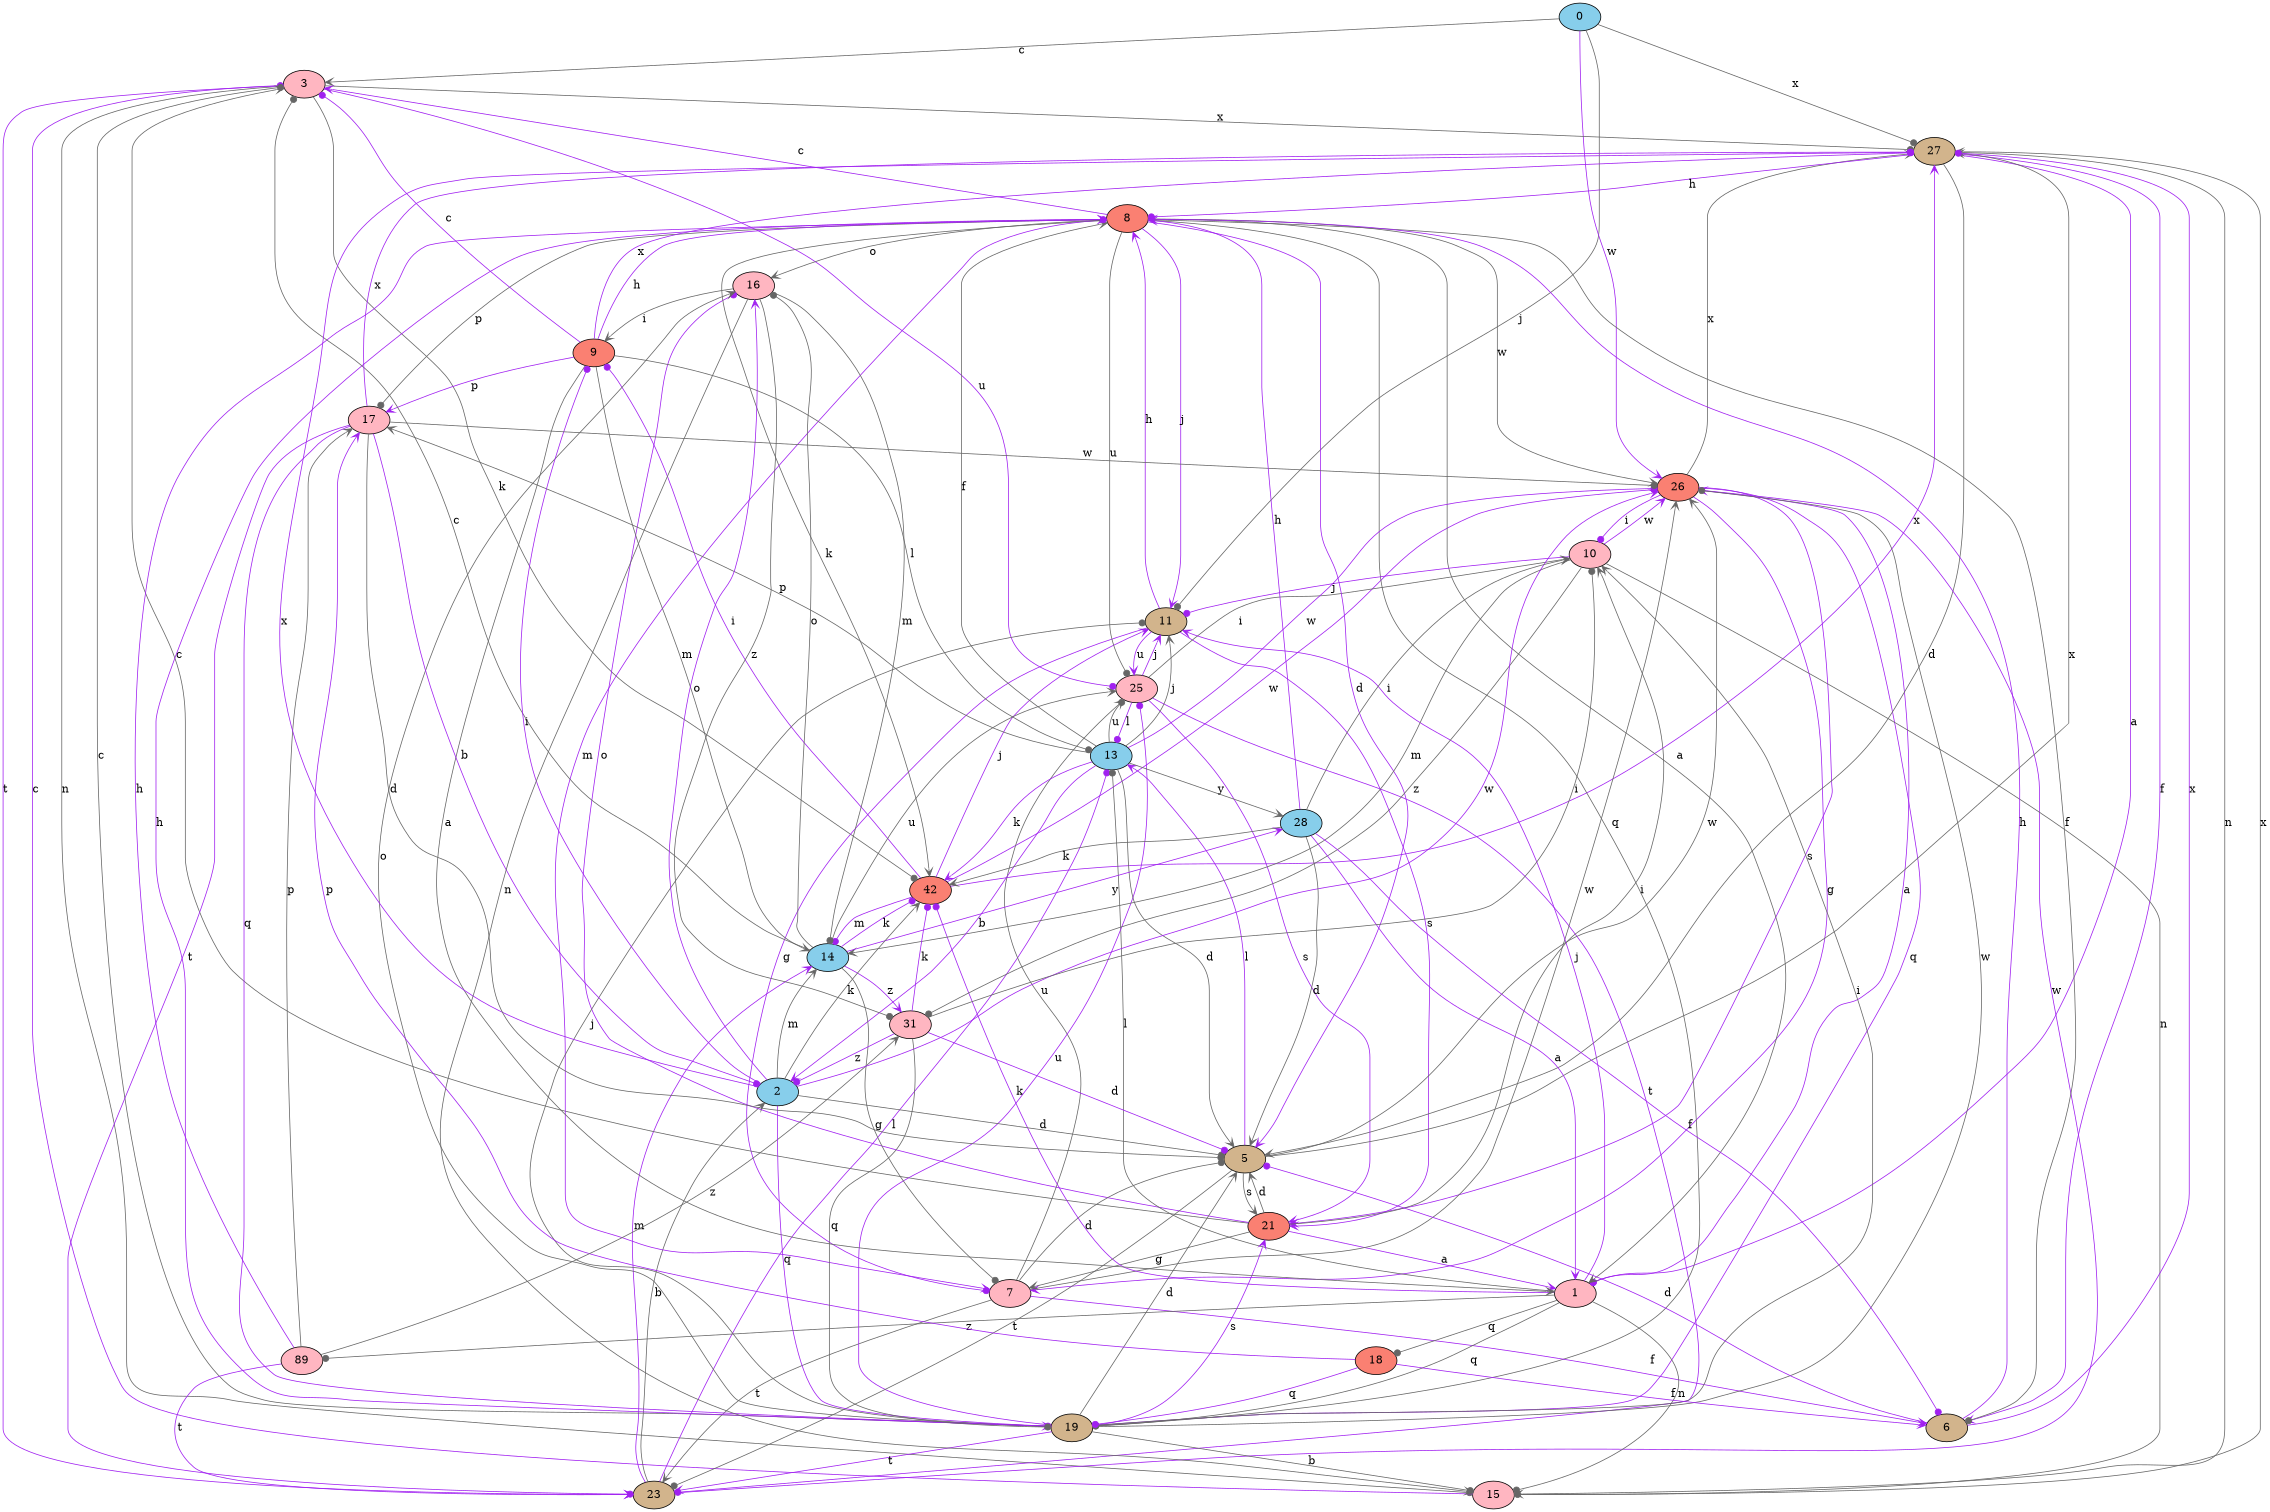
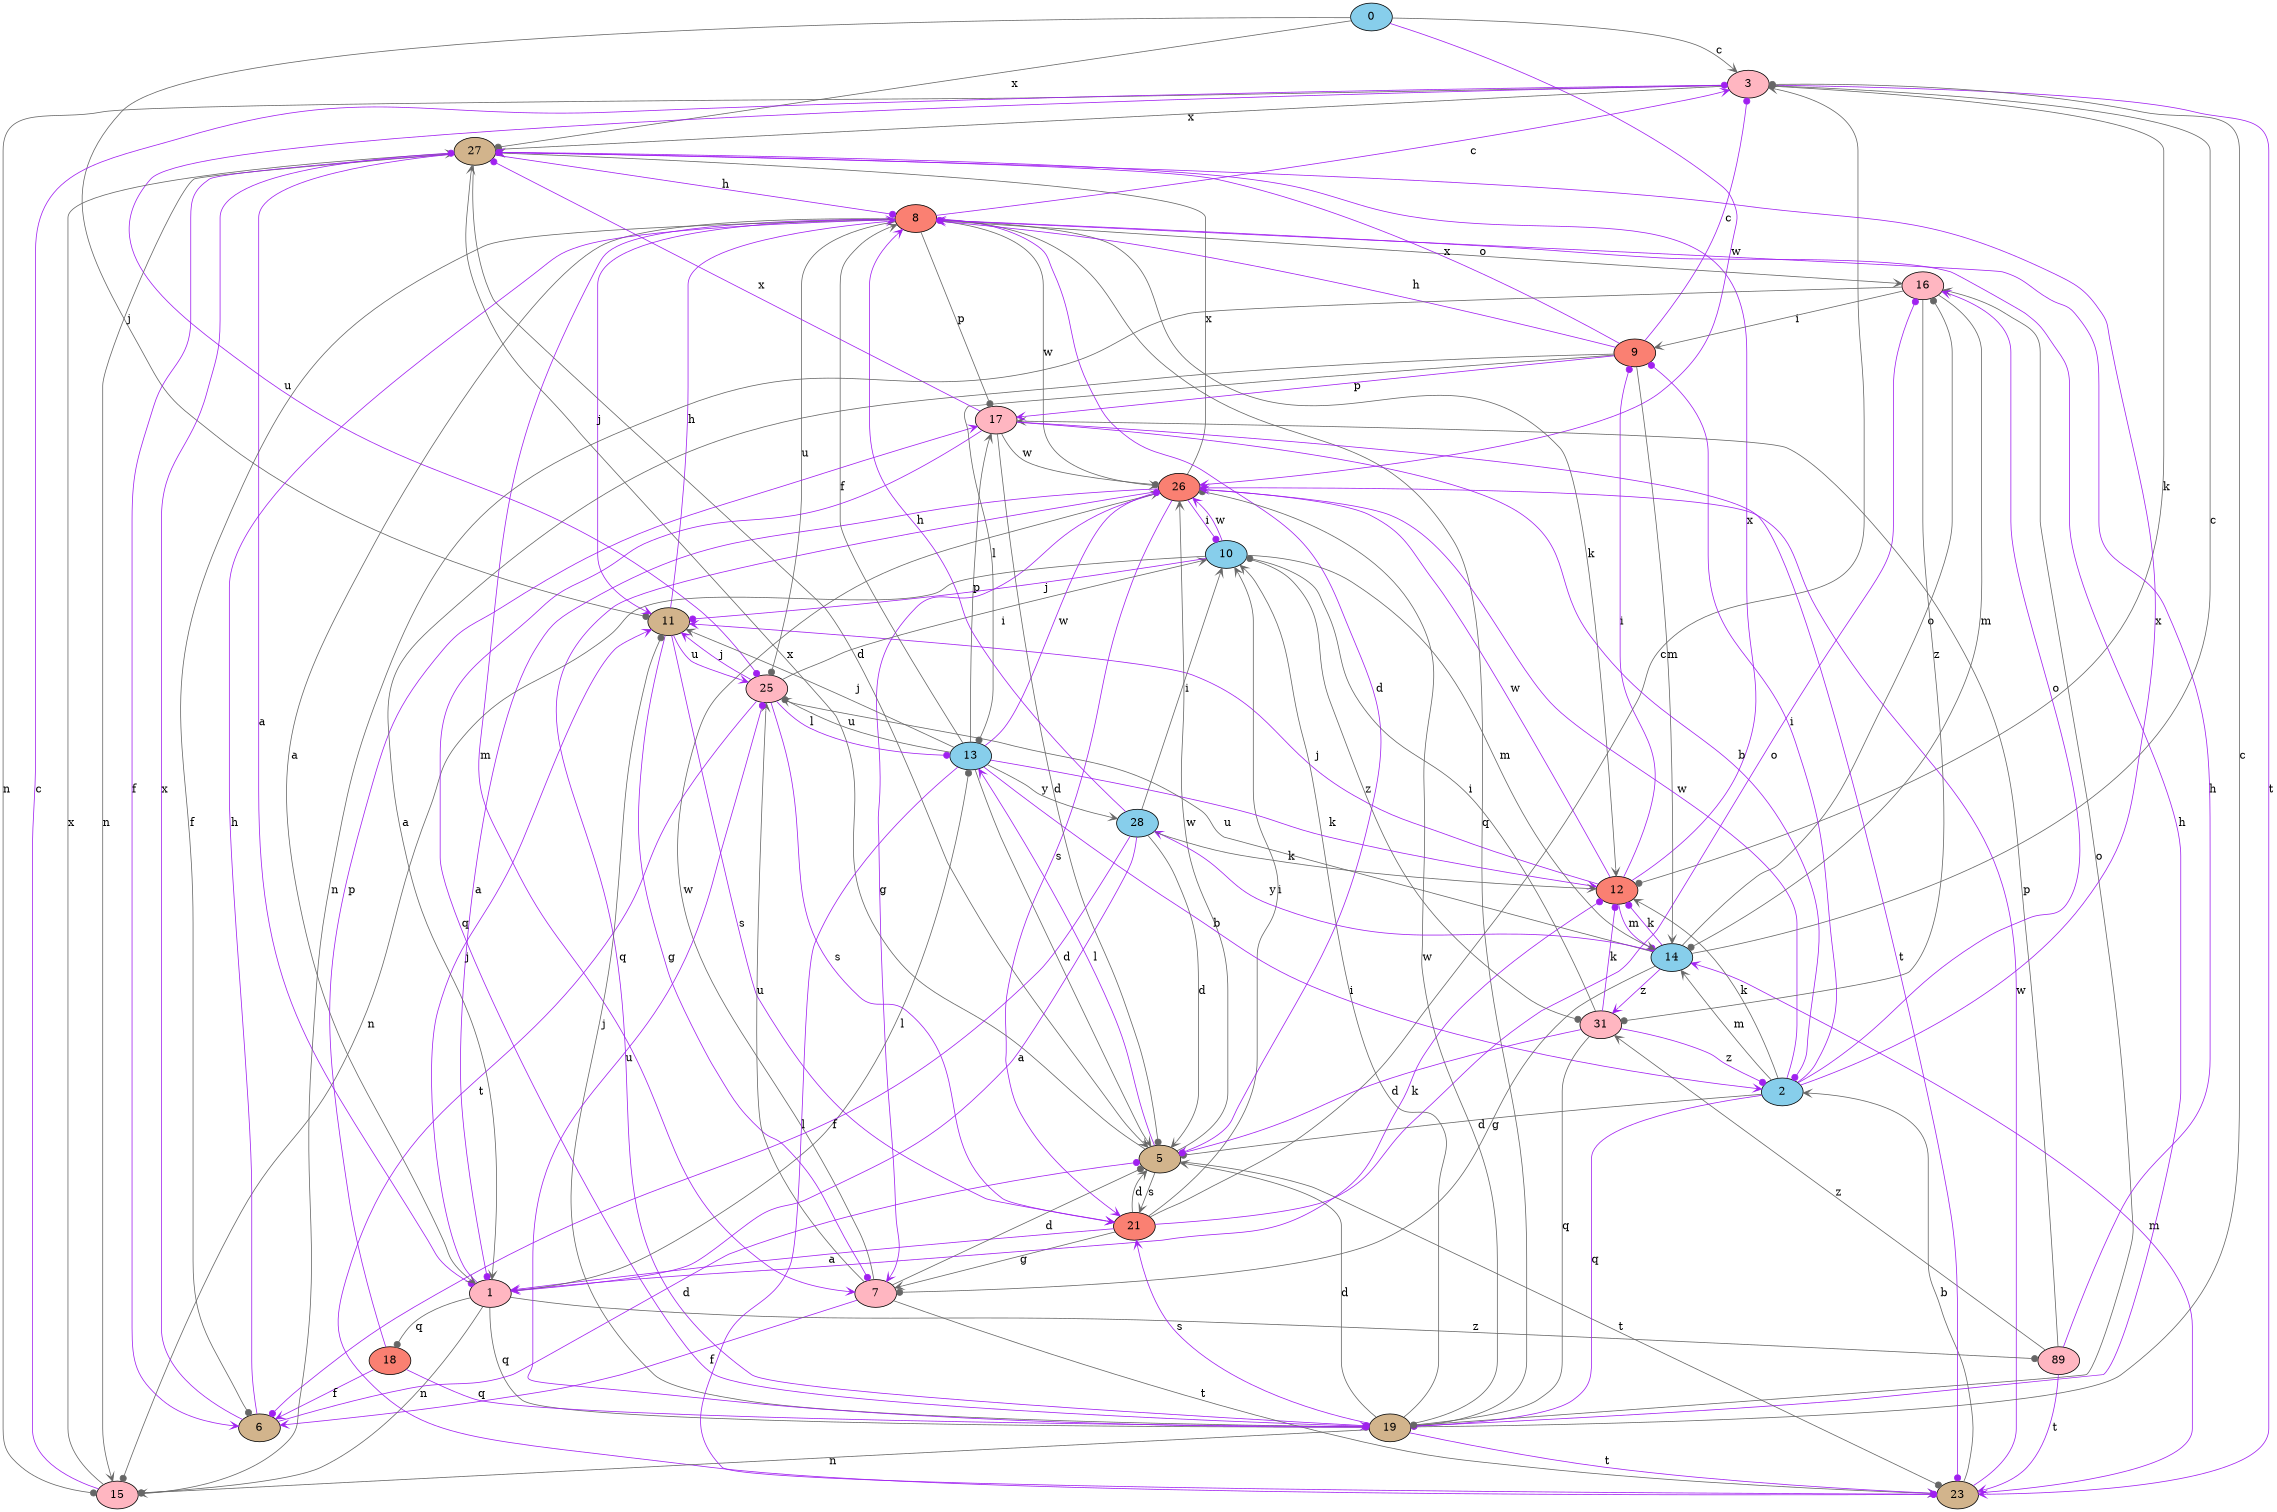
(1590, 554) -> (1226, 554)
(931, 890) -> (1617, 890)
(857, 1161) -> (702, 1433)
(1312, 1461) -> (833, 1461)
